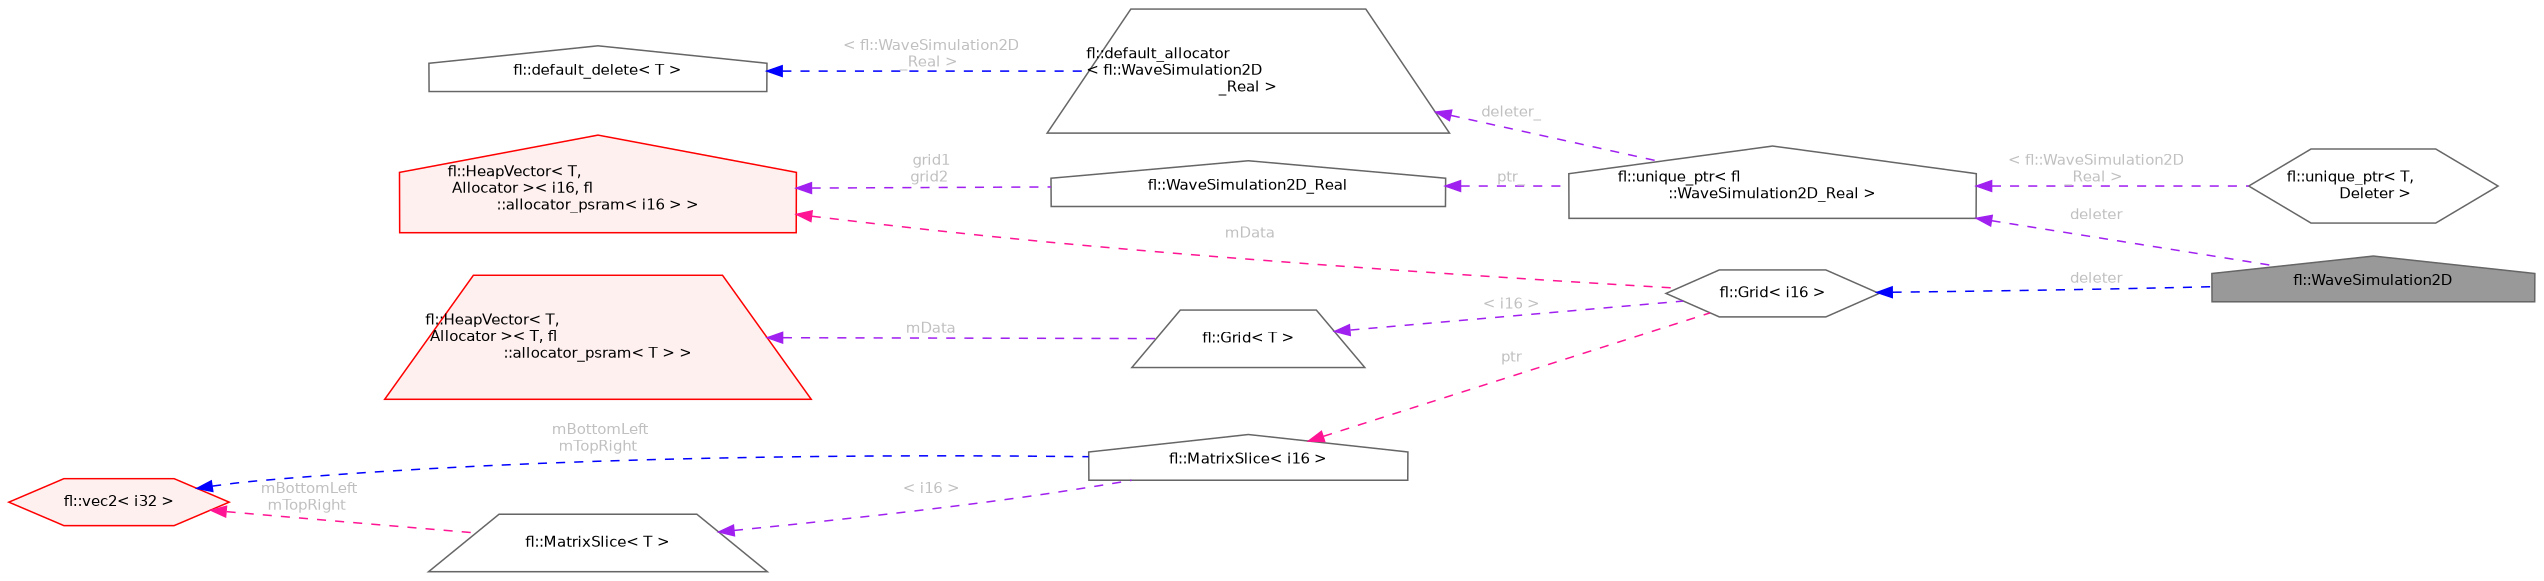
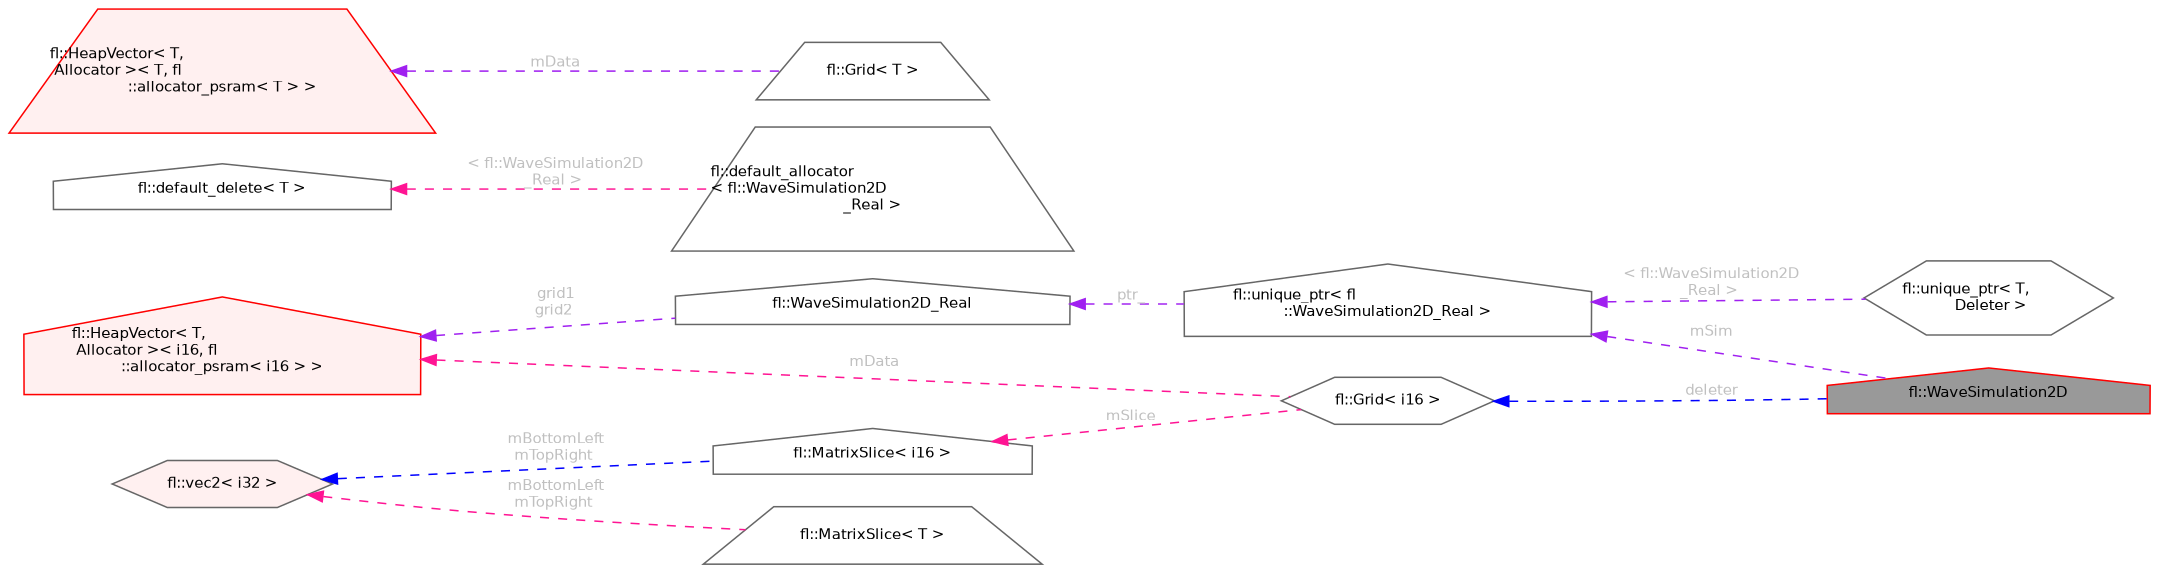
(936, 71) -> (560, 189)
(1555, 138) -> none
(2094, 216) -> (1709, 332)
(2373, 281) -> (1989, 393)
(1517, 316) -> none
(1509, 358) -> (1129, 417)
(119, 502) -> (222, 484)
(933, 509) -> none
